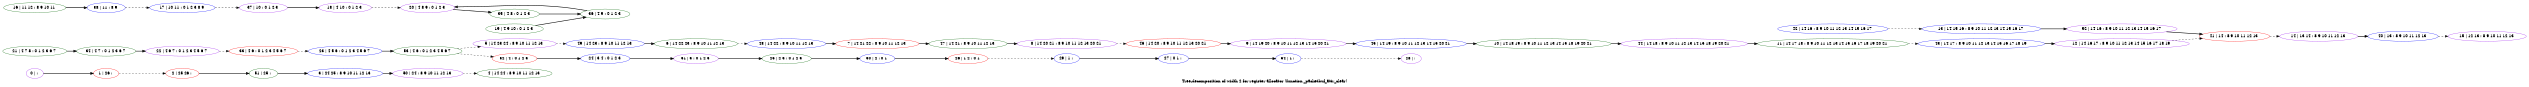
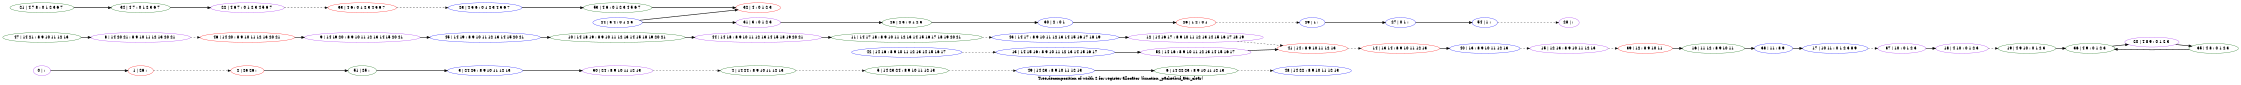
(136, 8) -> (1796, 48)
(385, 8) -> (1992, 48)
(2319, 36) -> (1400, 48)
(515, 44) -> (907, 71)
(877, 44) -> none
(468, 48) -> (829, 71)
none -> (1645, 48)
(474, 55) -> (692, 8)
(557, 59) -> (687, 15)
